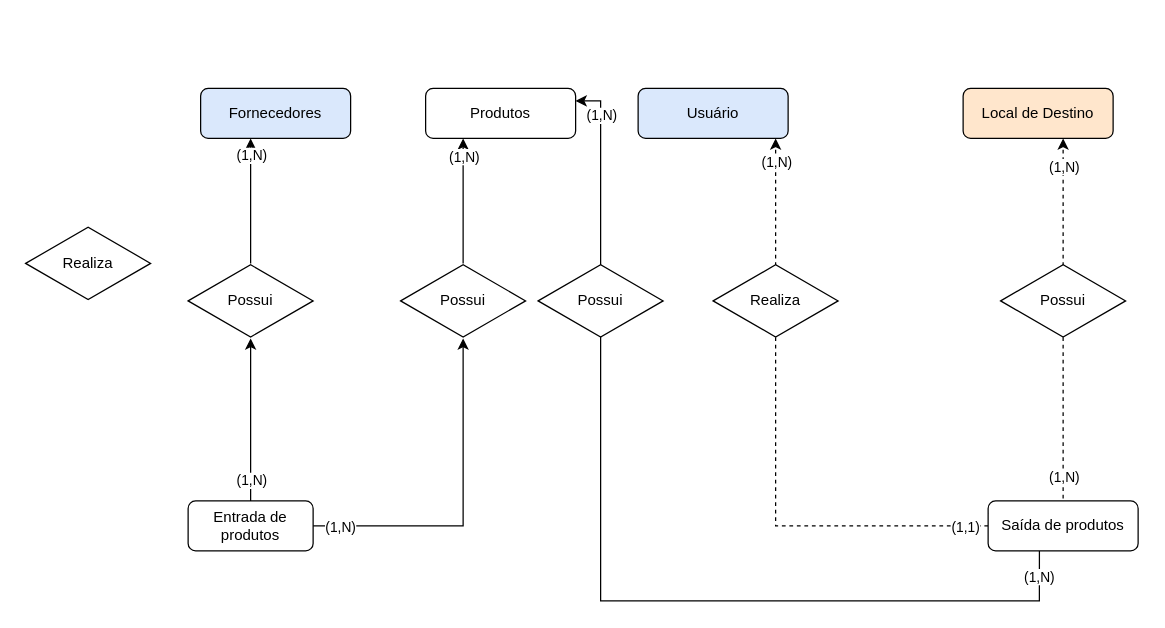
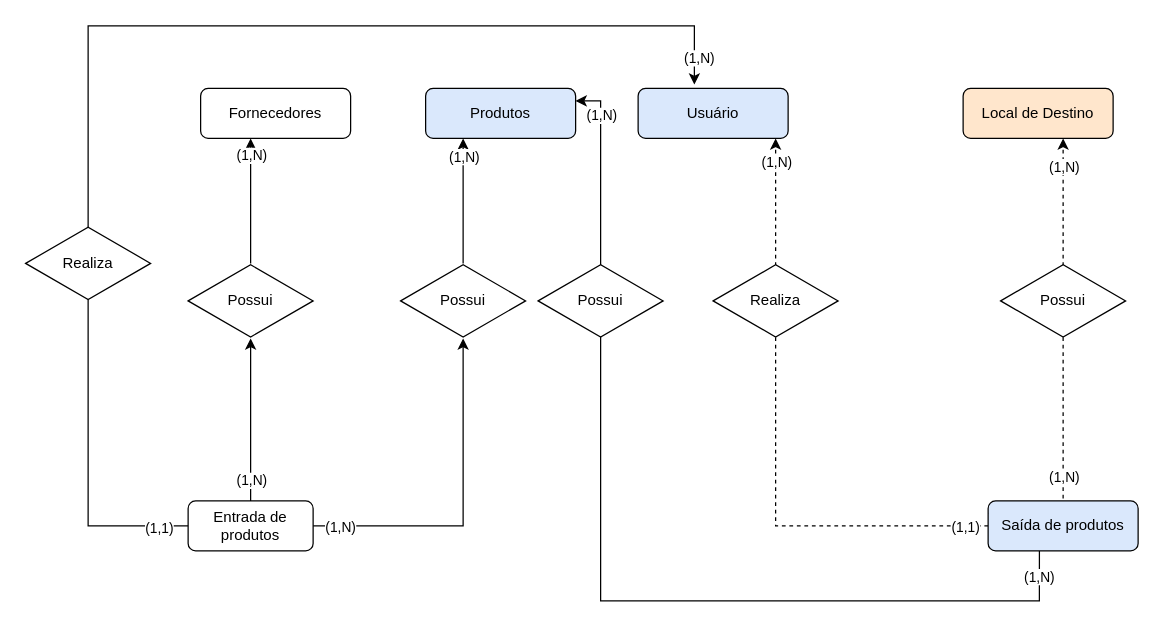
none -> (315, 26)
(276, 113) -> (276, 113)
(501, 113) -> (501, 113)
(1063, 526) -> (1063, 526)
